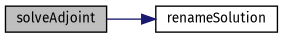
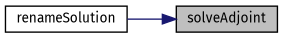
(124, 19) -> (145, 19)
